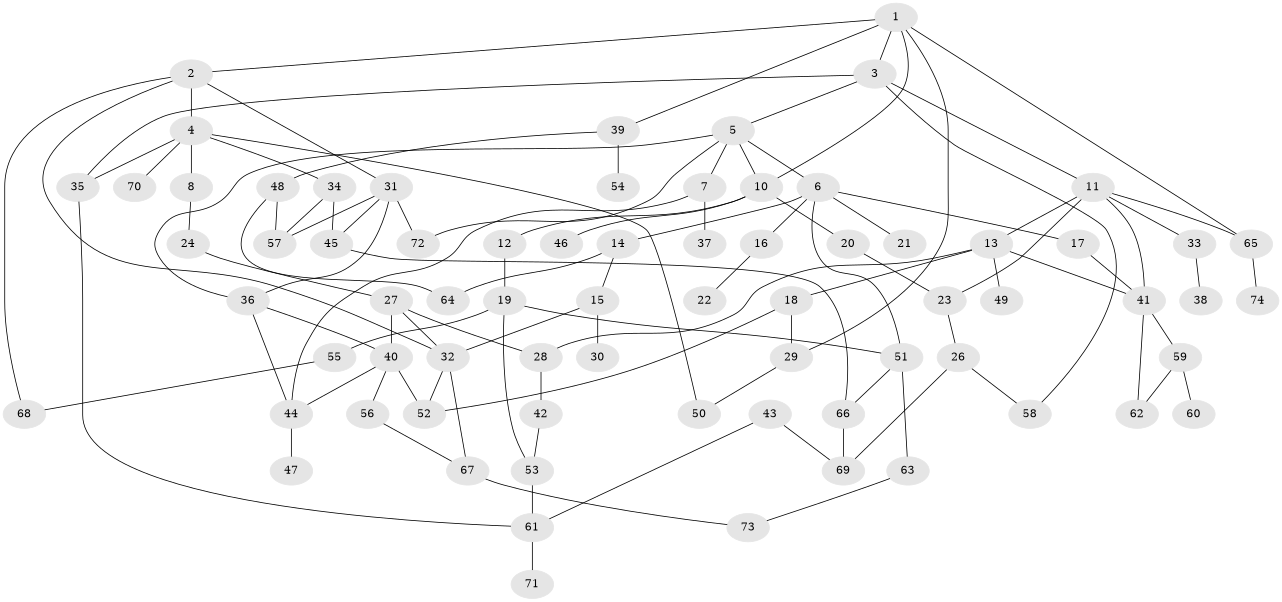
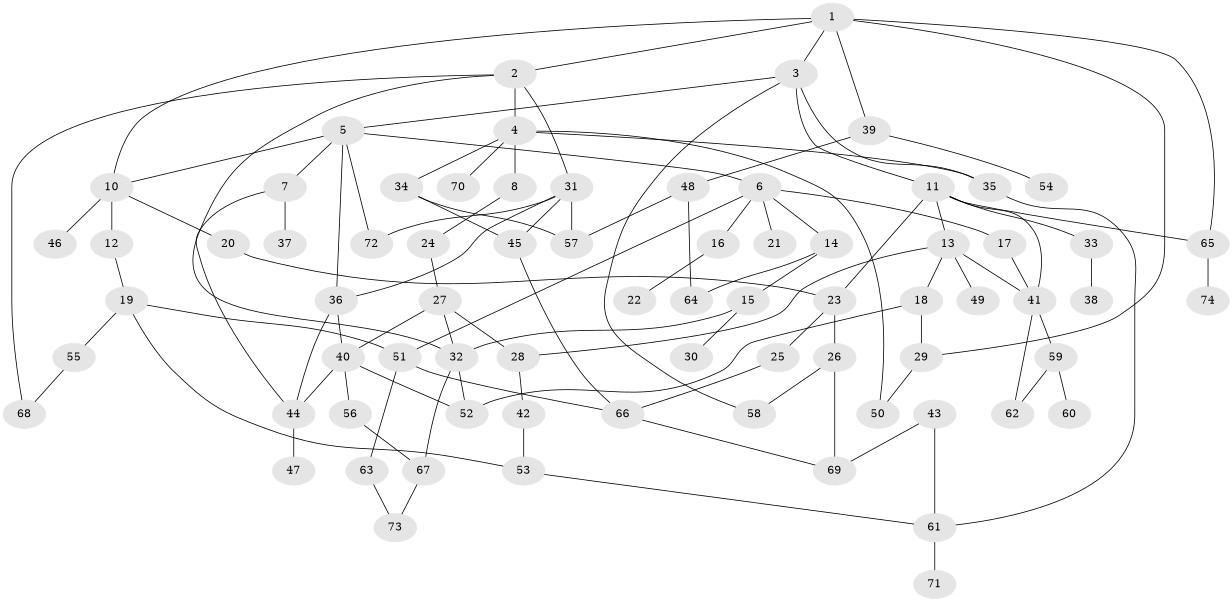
none -> (778, 358)
